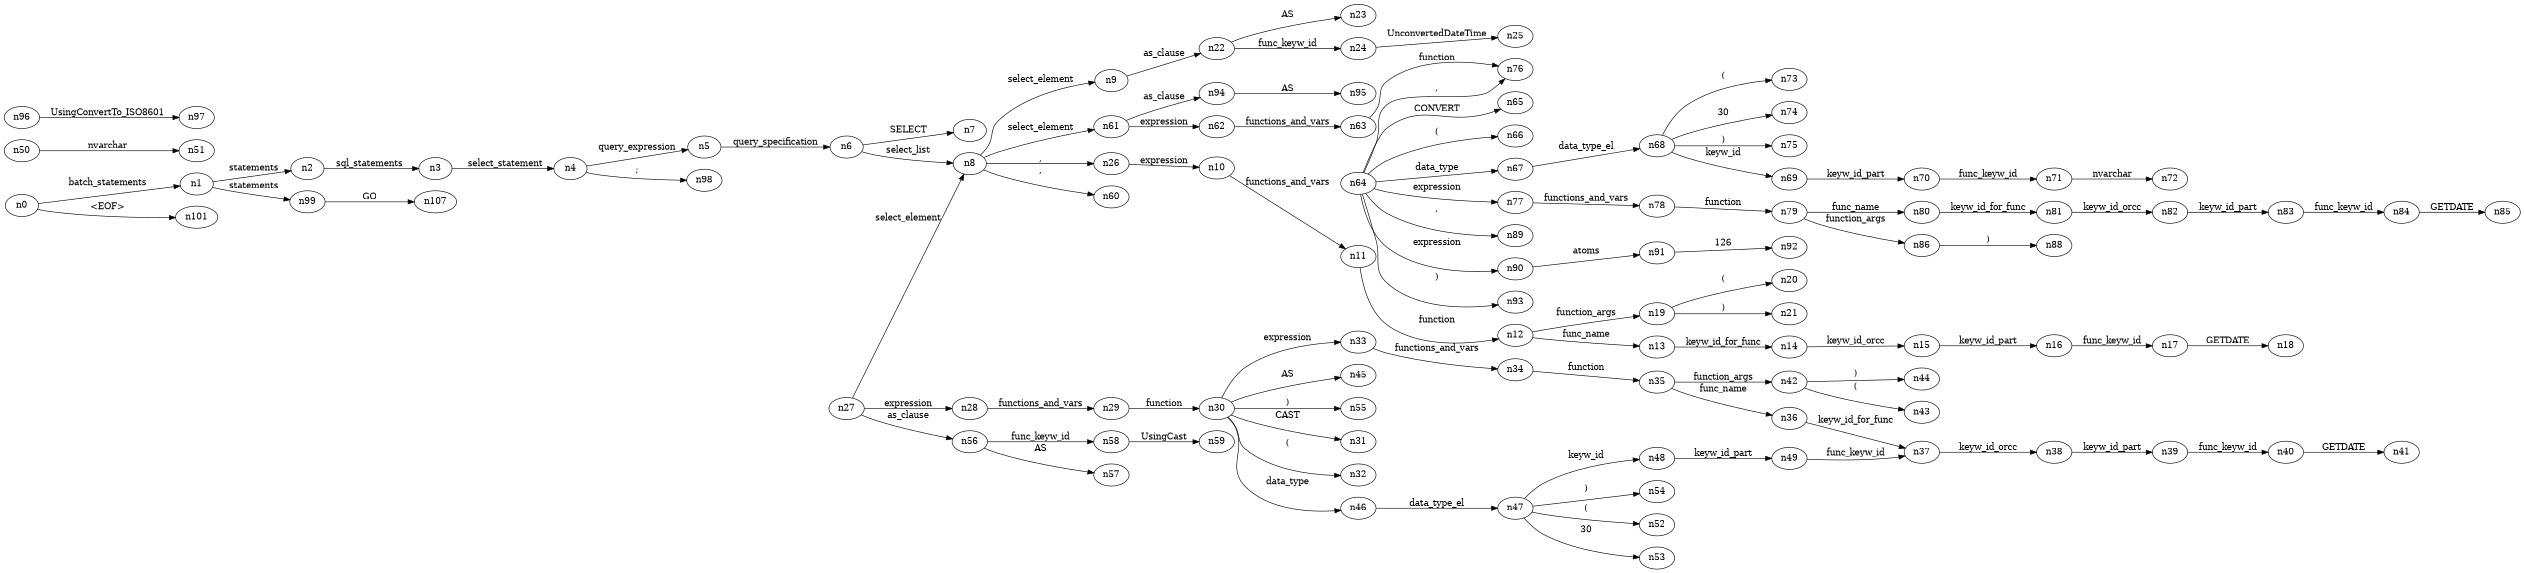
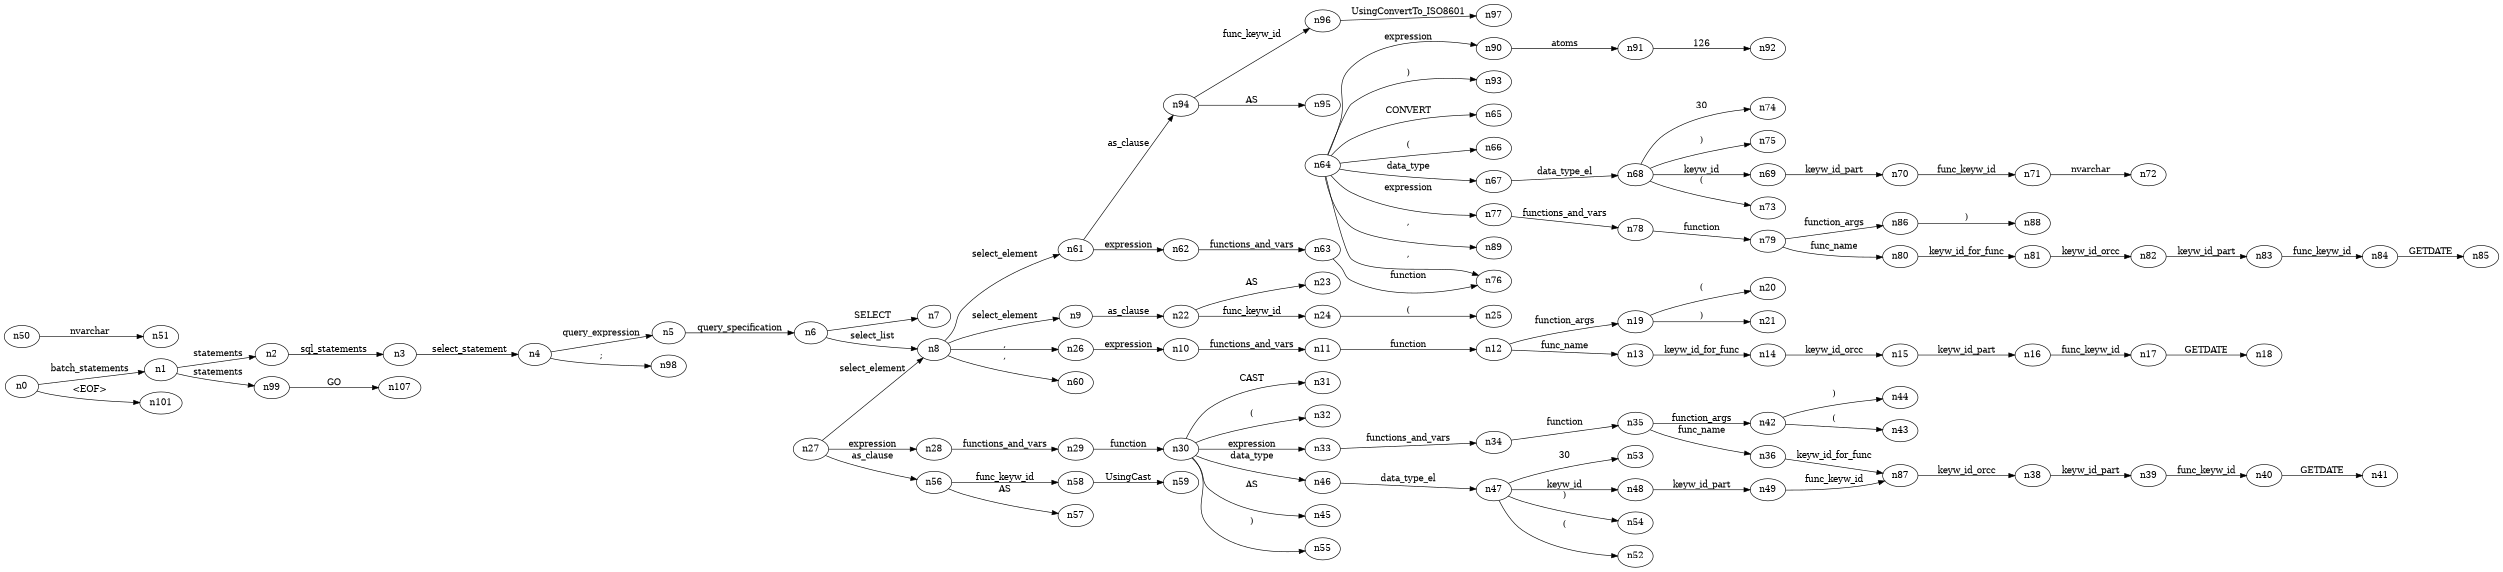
(1437, 34) -> (1408, 312)
none -> (1249, 65)
(1922, 452) -> (1900, 476)
